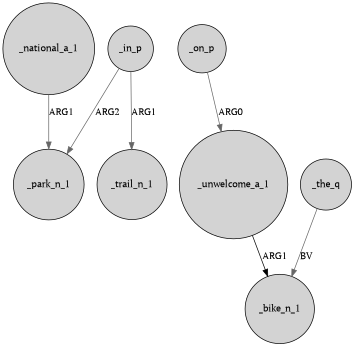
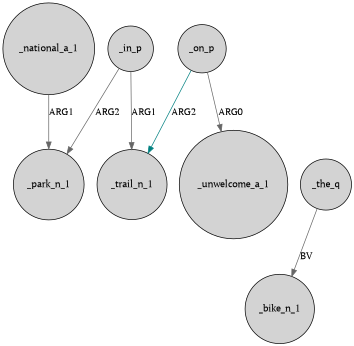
none -> (171, 109)
(259, 253) -> none
